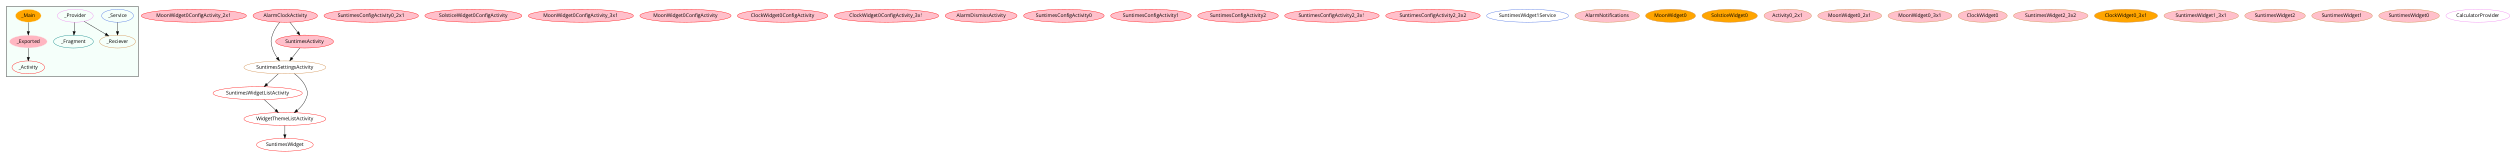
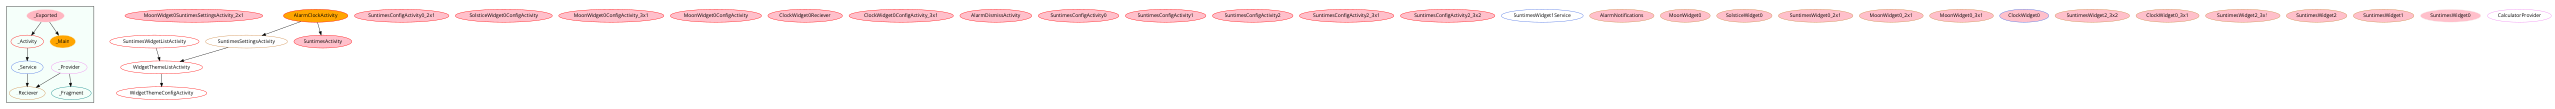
(194, 16) -> (194, 16)
(285, 16) -> (316, 16)
(783, 16) -> (805, 16)
(1671, 16) -> (1685, 16)
(1730, 16) -> (1744, 16)
(1788, 16) -> (1816, 16)
(1983, 16) -> (2024, 16)
(2126, 16) -> (2168, 16)
(2201, 16) -> (2243, 16)
(2409, 16) -> (2451, 16)
(28, 27) -> (53, 27)
none -> (27, 53)
(296, 53) -> none
(273, 79) -> none
(285, 145) -> (162, 93)
